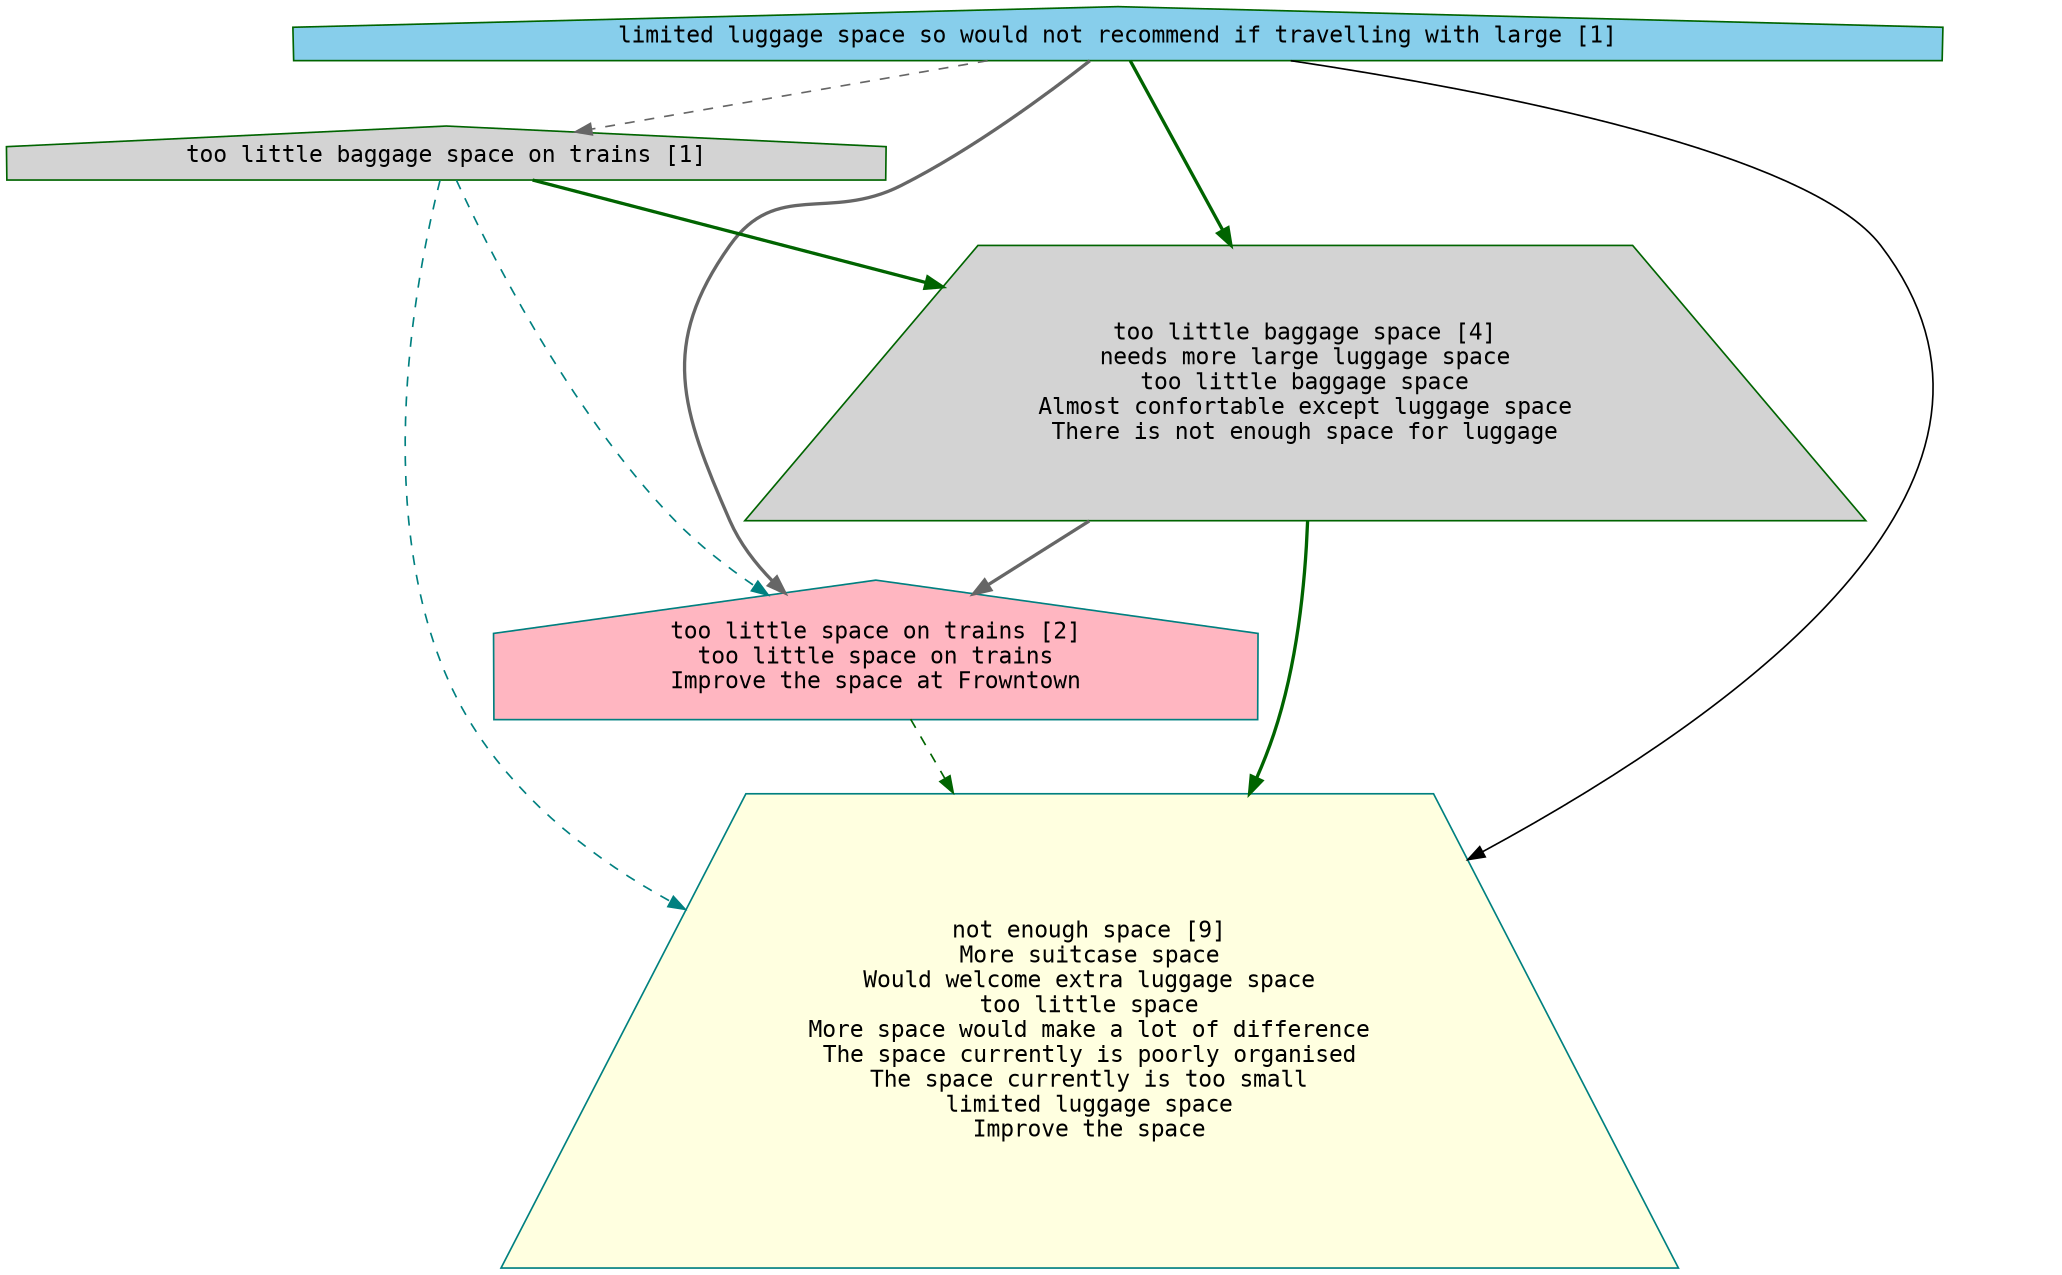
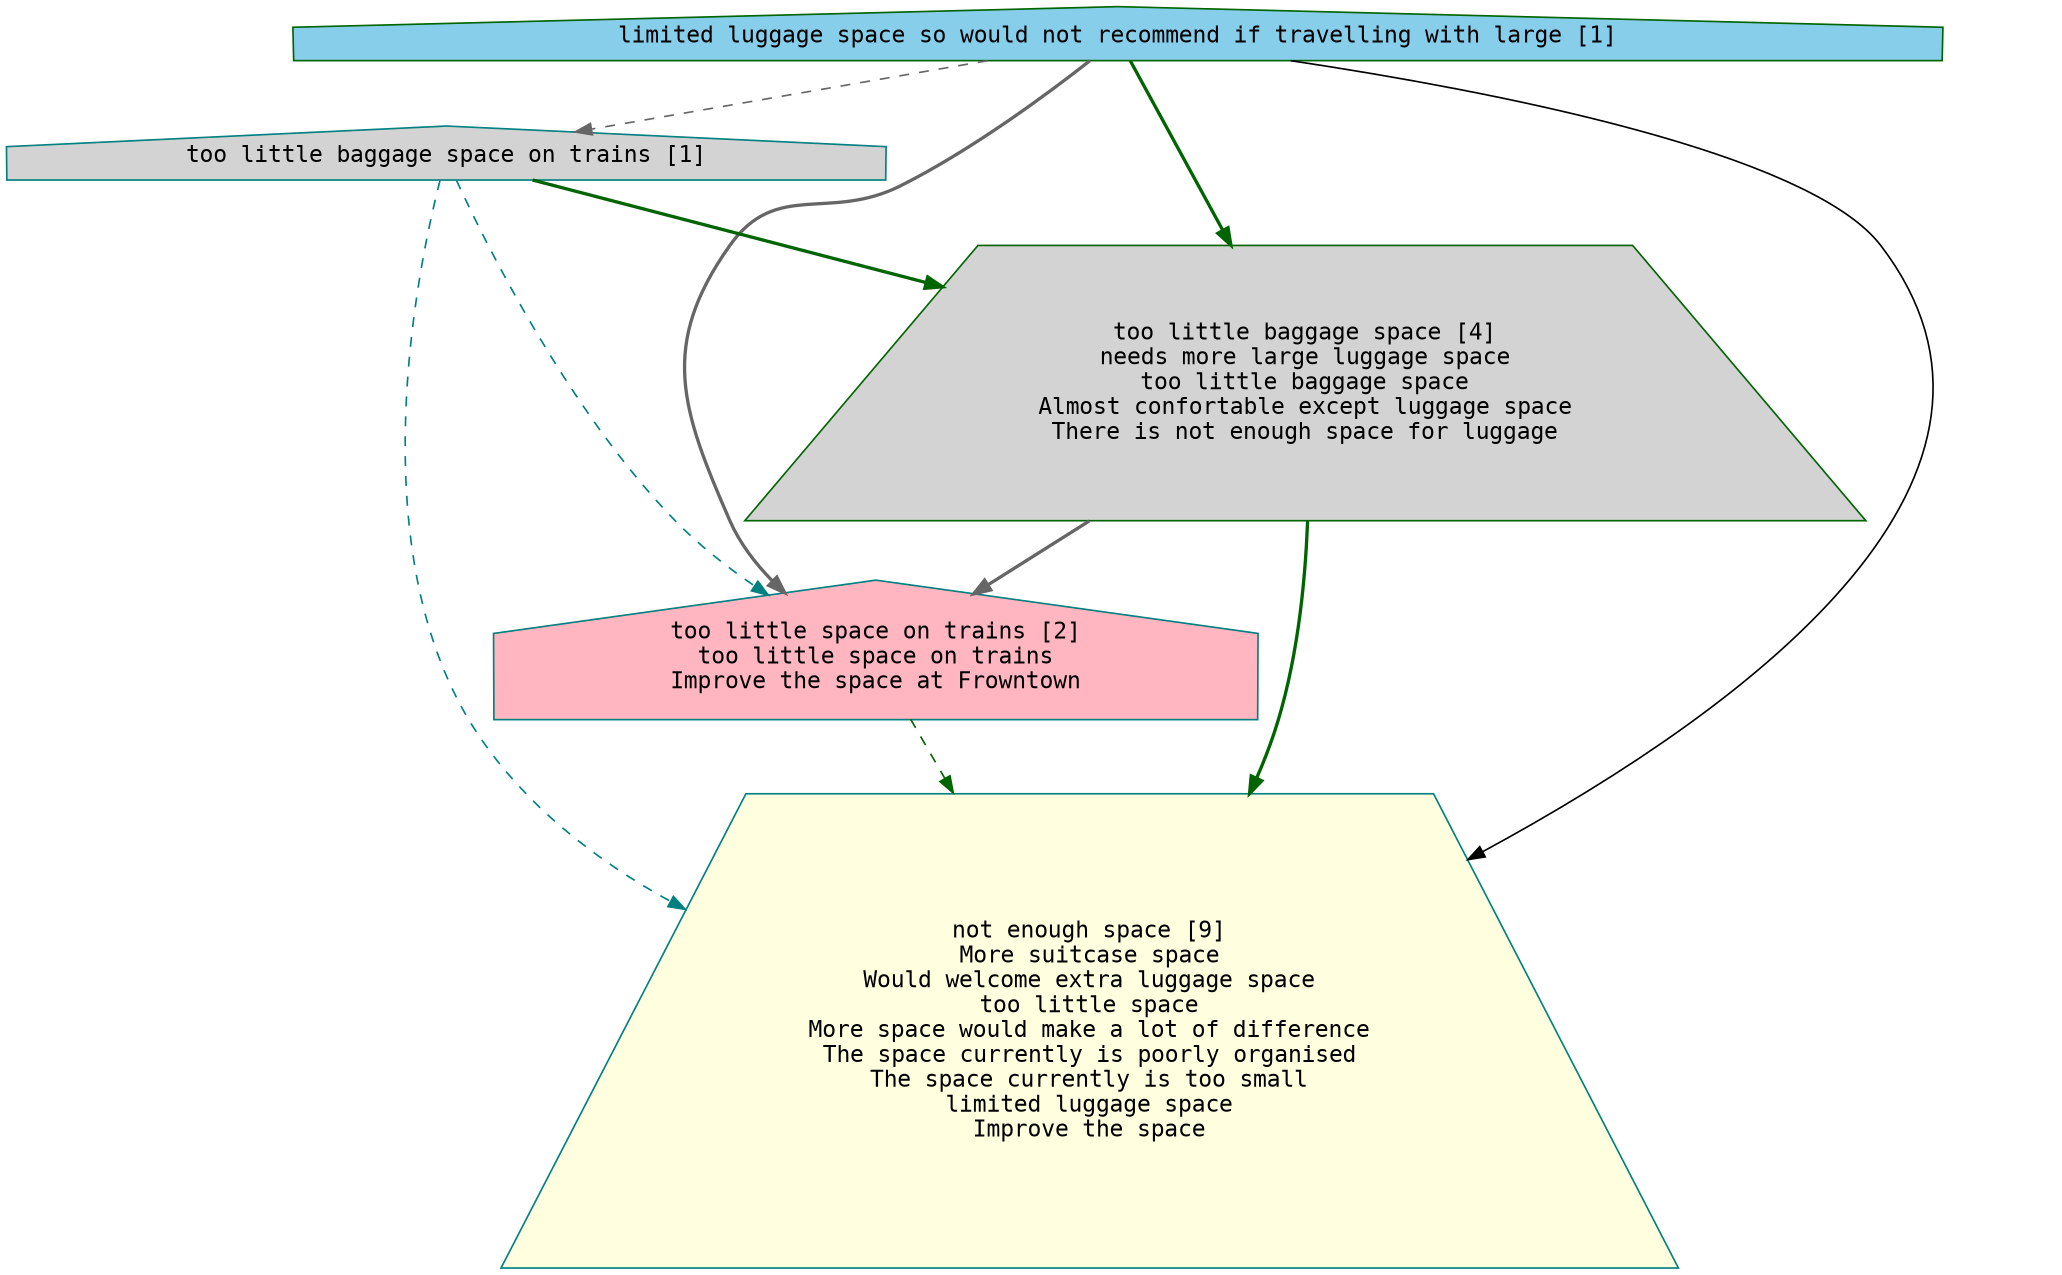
(446, 156) -> (446, 156)
